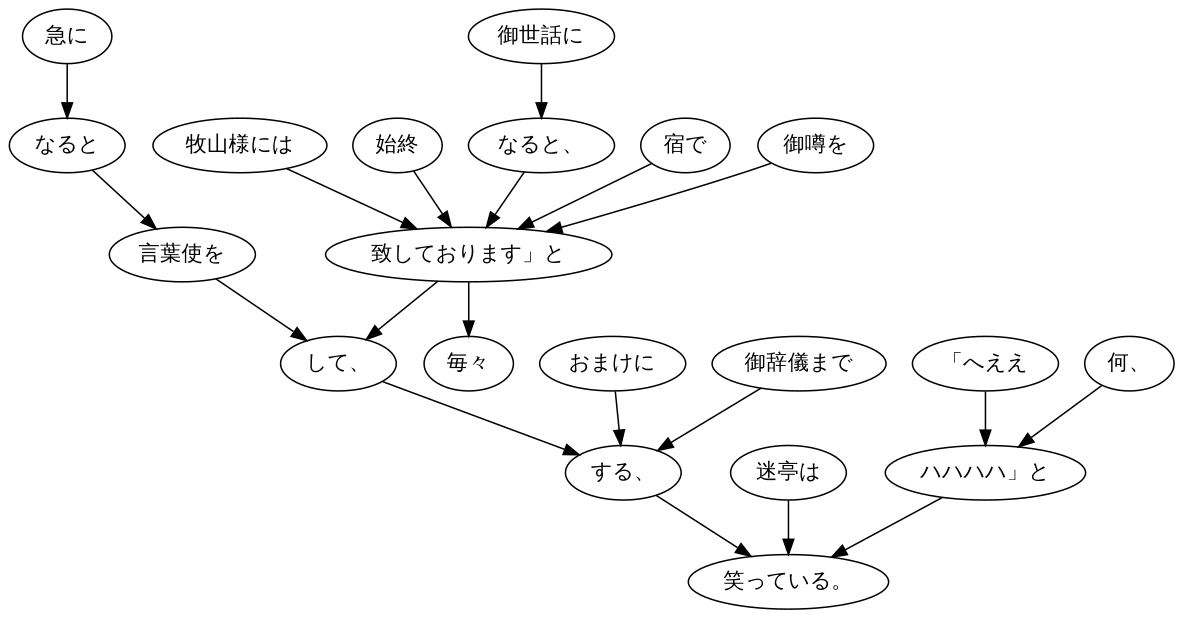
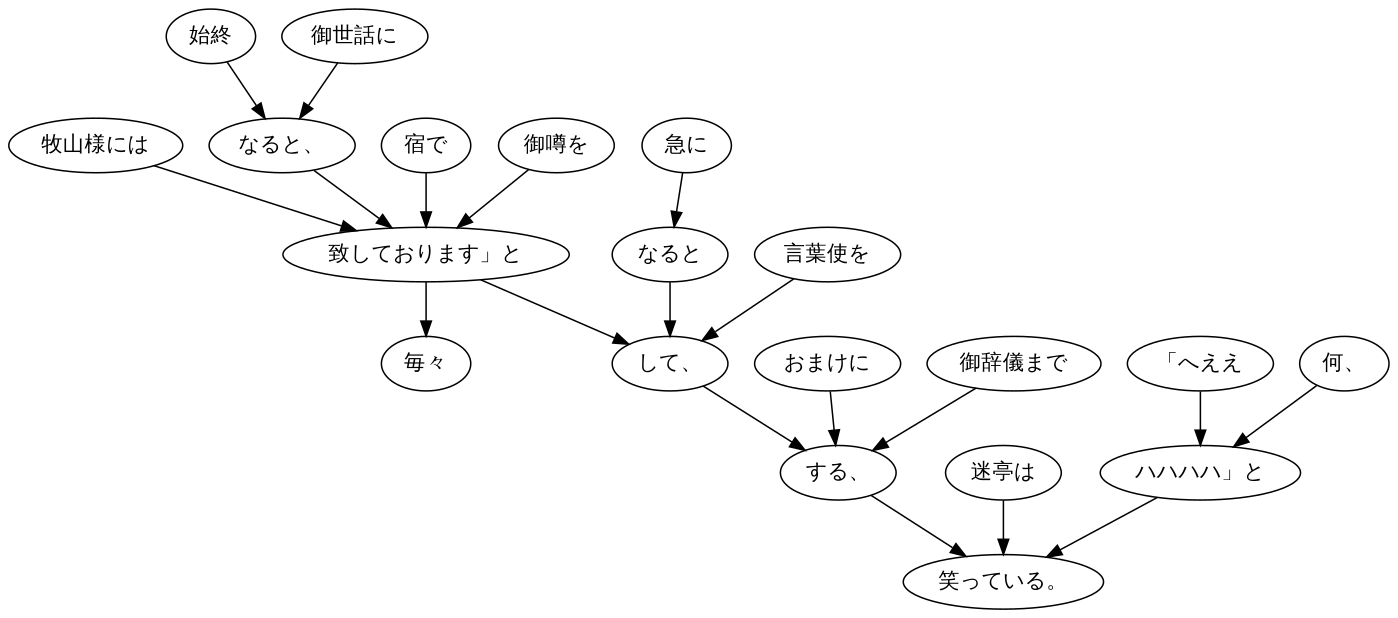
(428, 193) -> (242, 84)
(119, 194) -> (670, 302)
